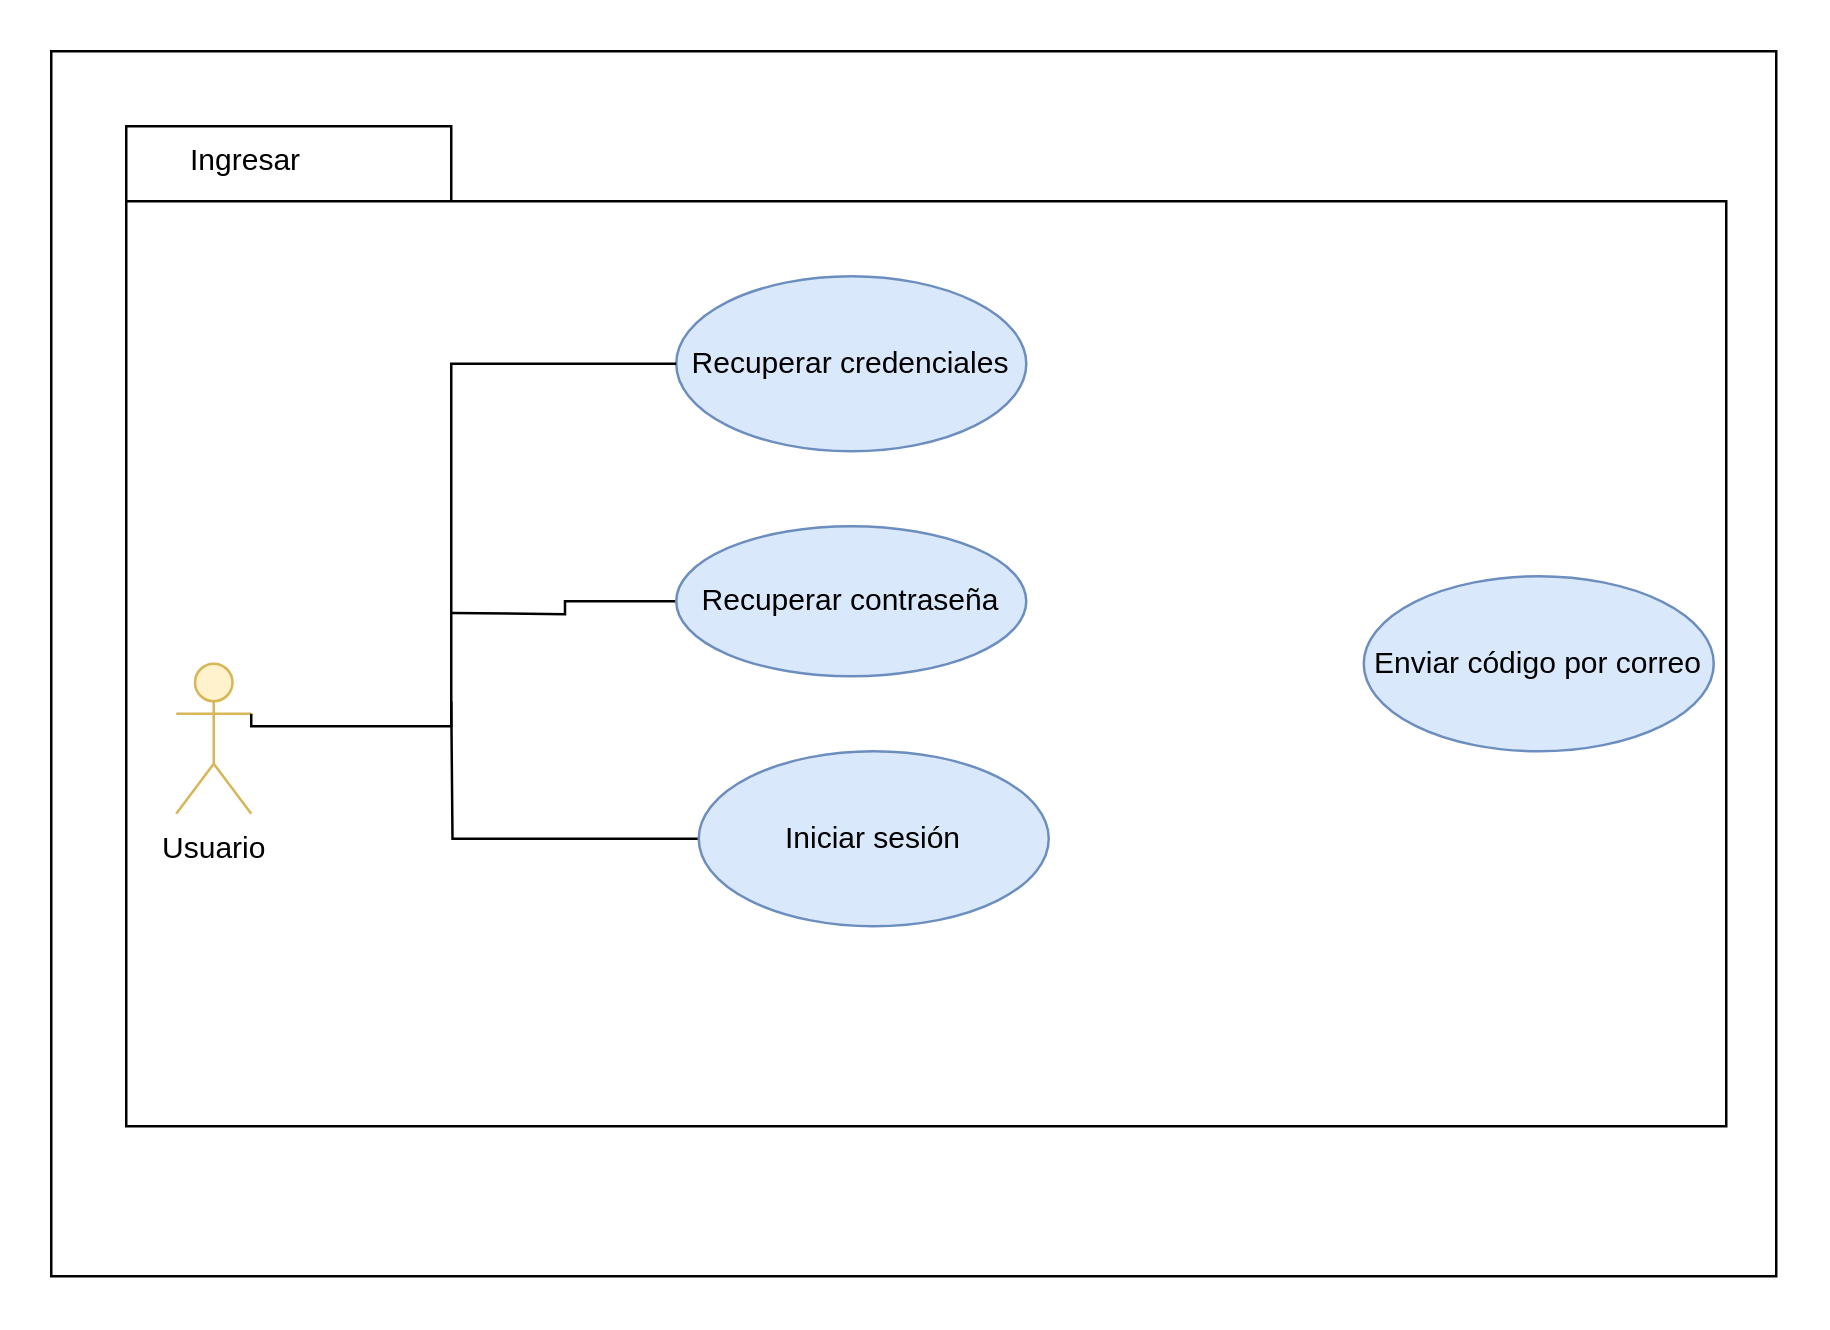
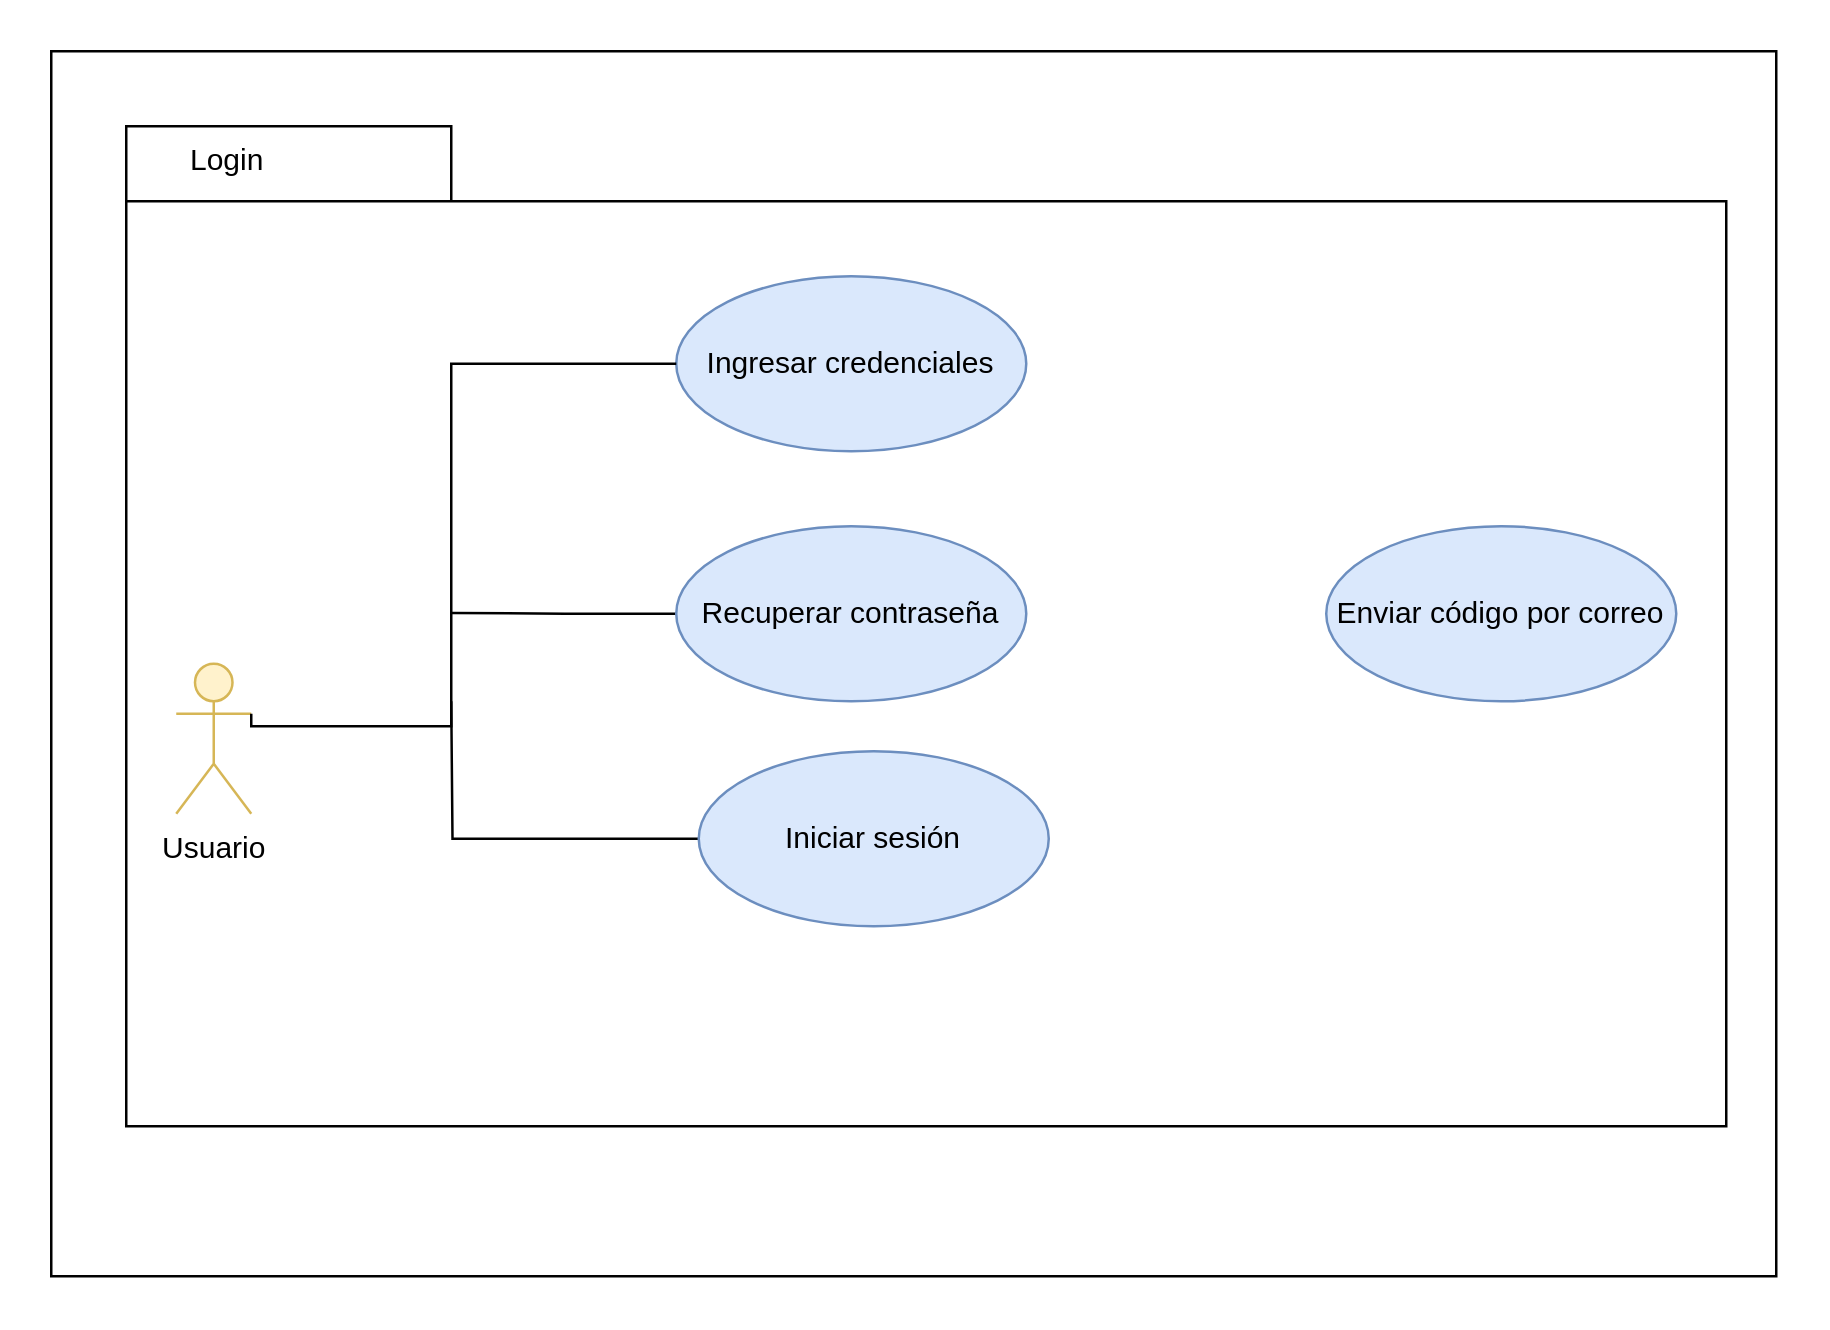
(257, 160) -> (228, 160)
(851, 364) -> (851, 364)
(851, 601) -> (851, 614)
(1539, 664) -> (1501, 614)
